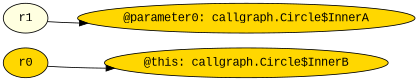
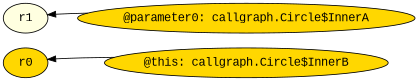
(63, 22) -> (72, 14)
(77, 68) -> (85, 58)
